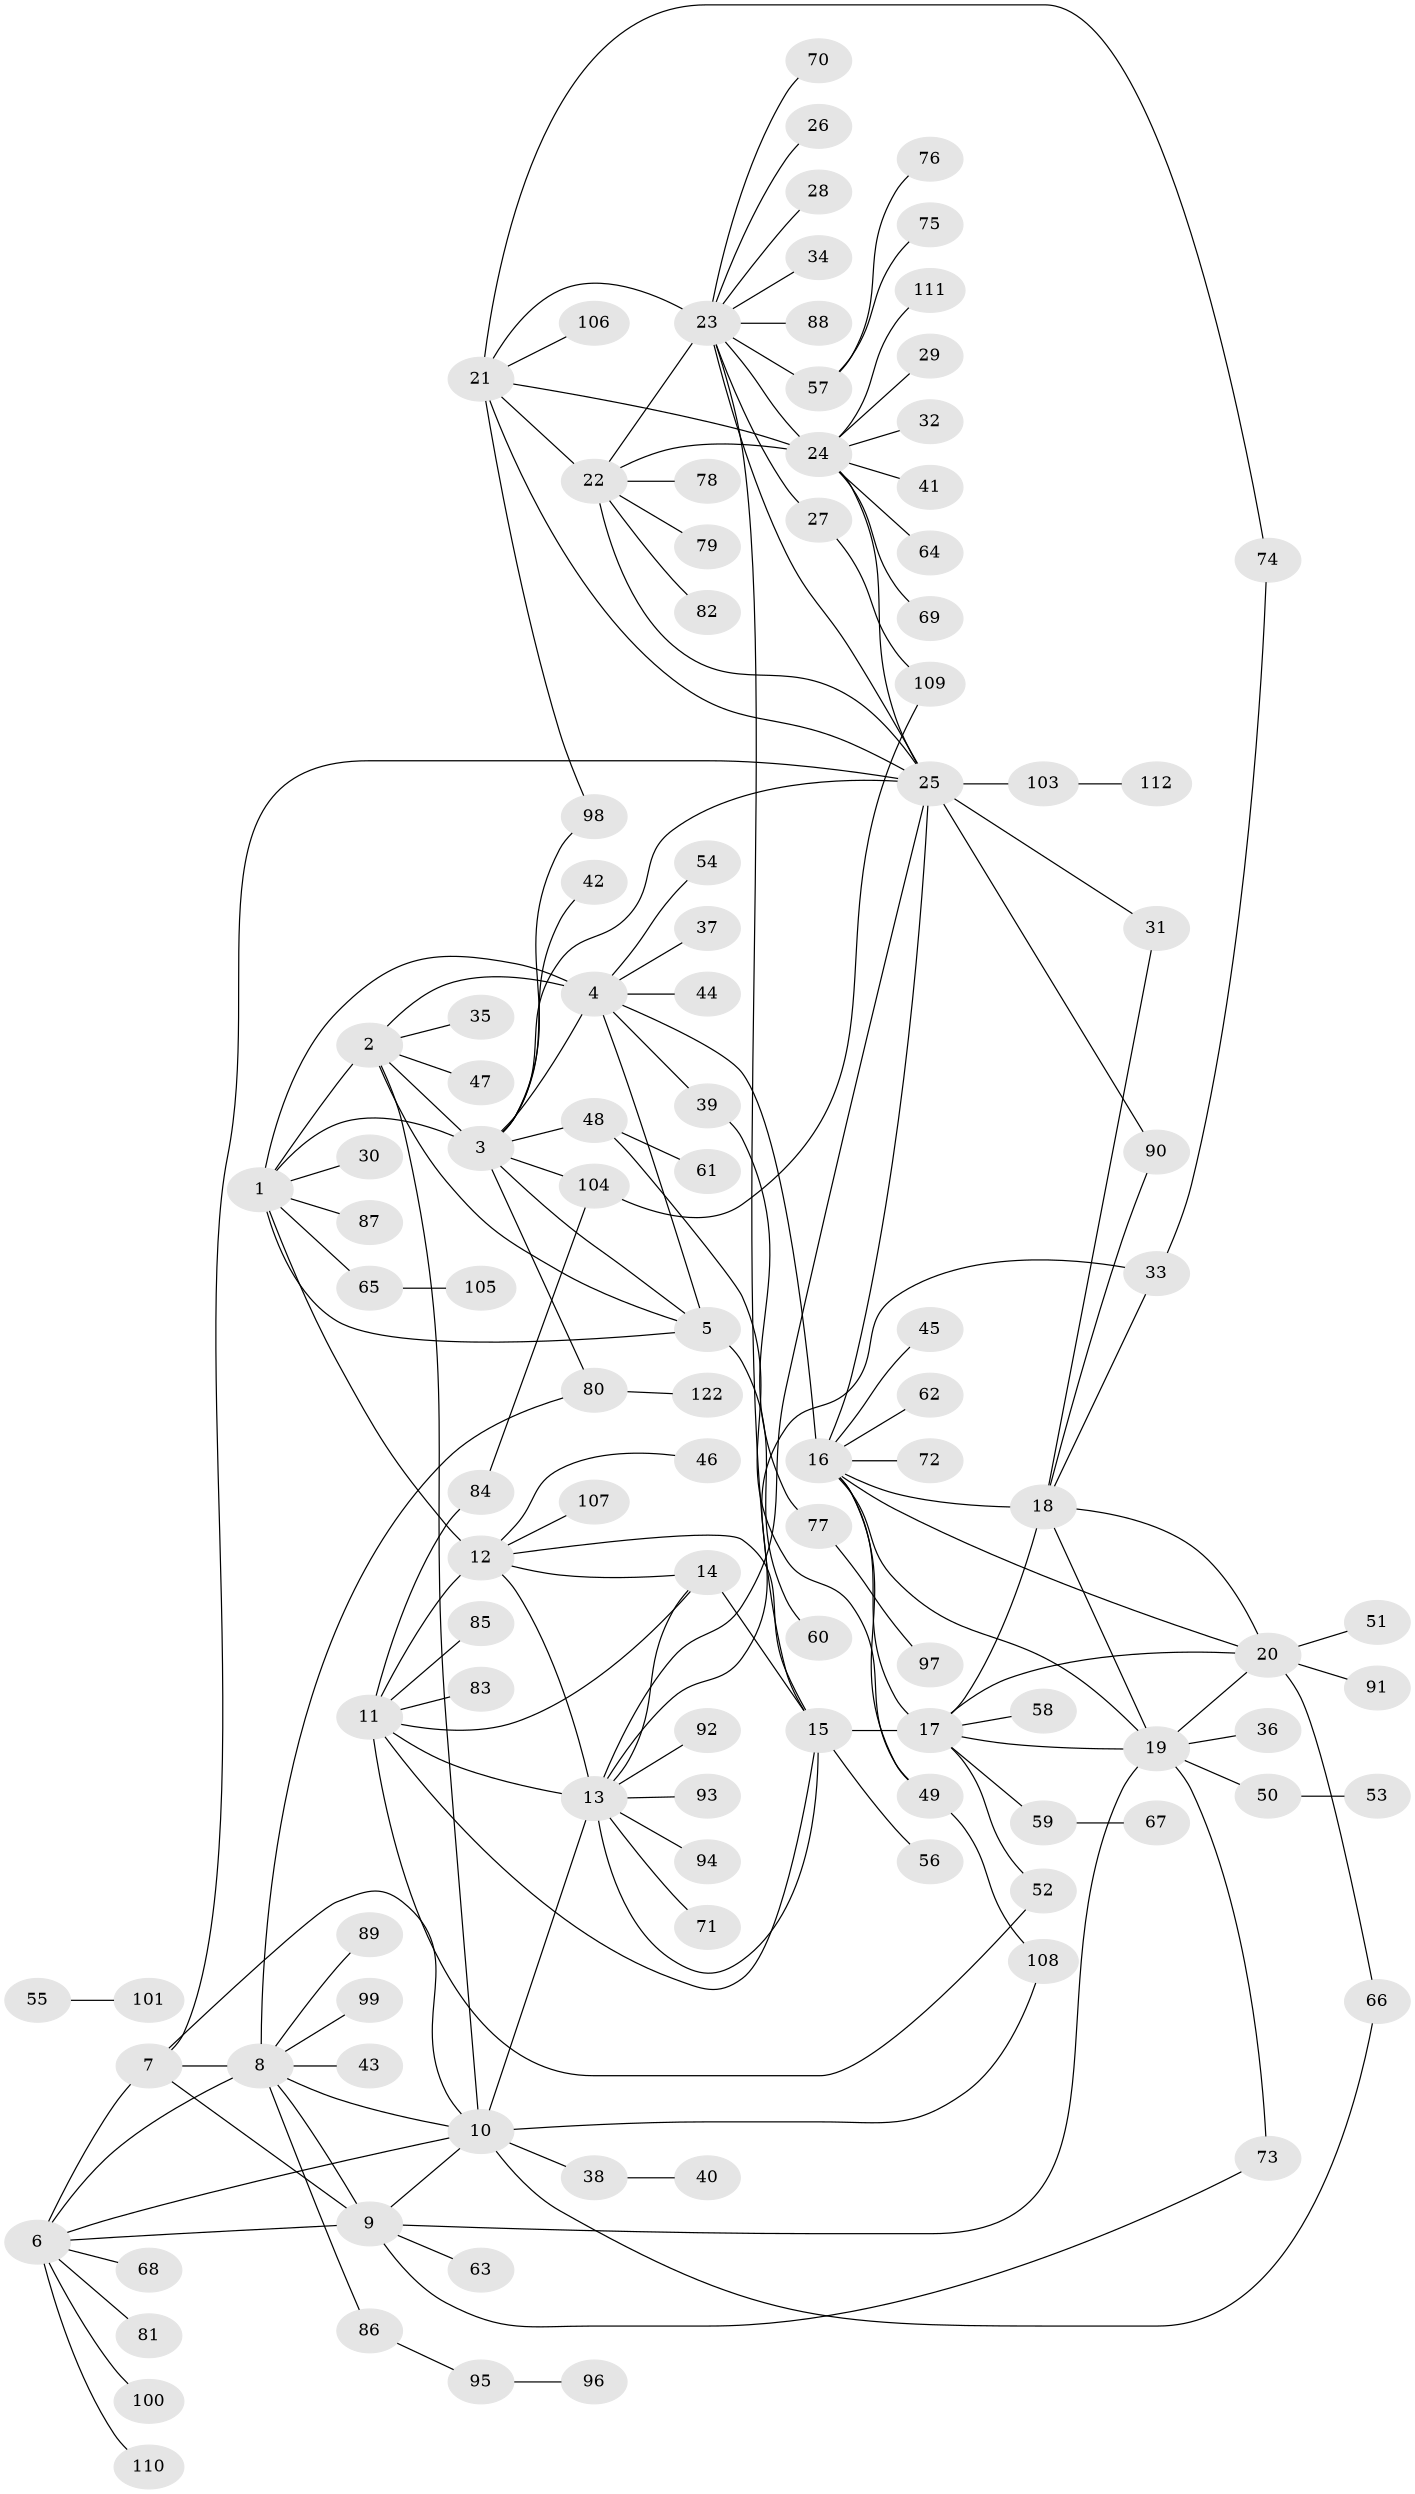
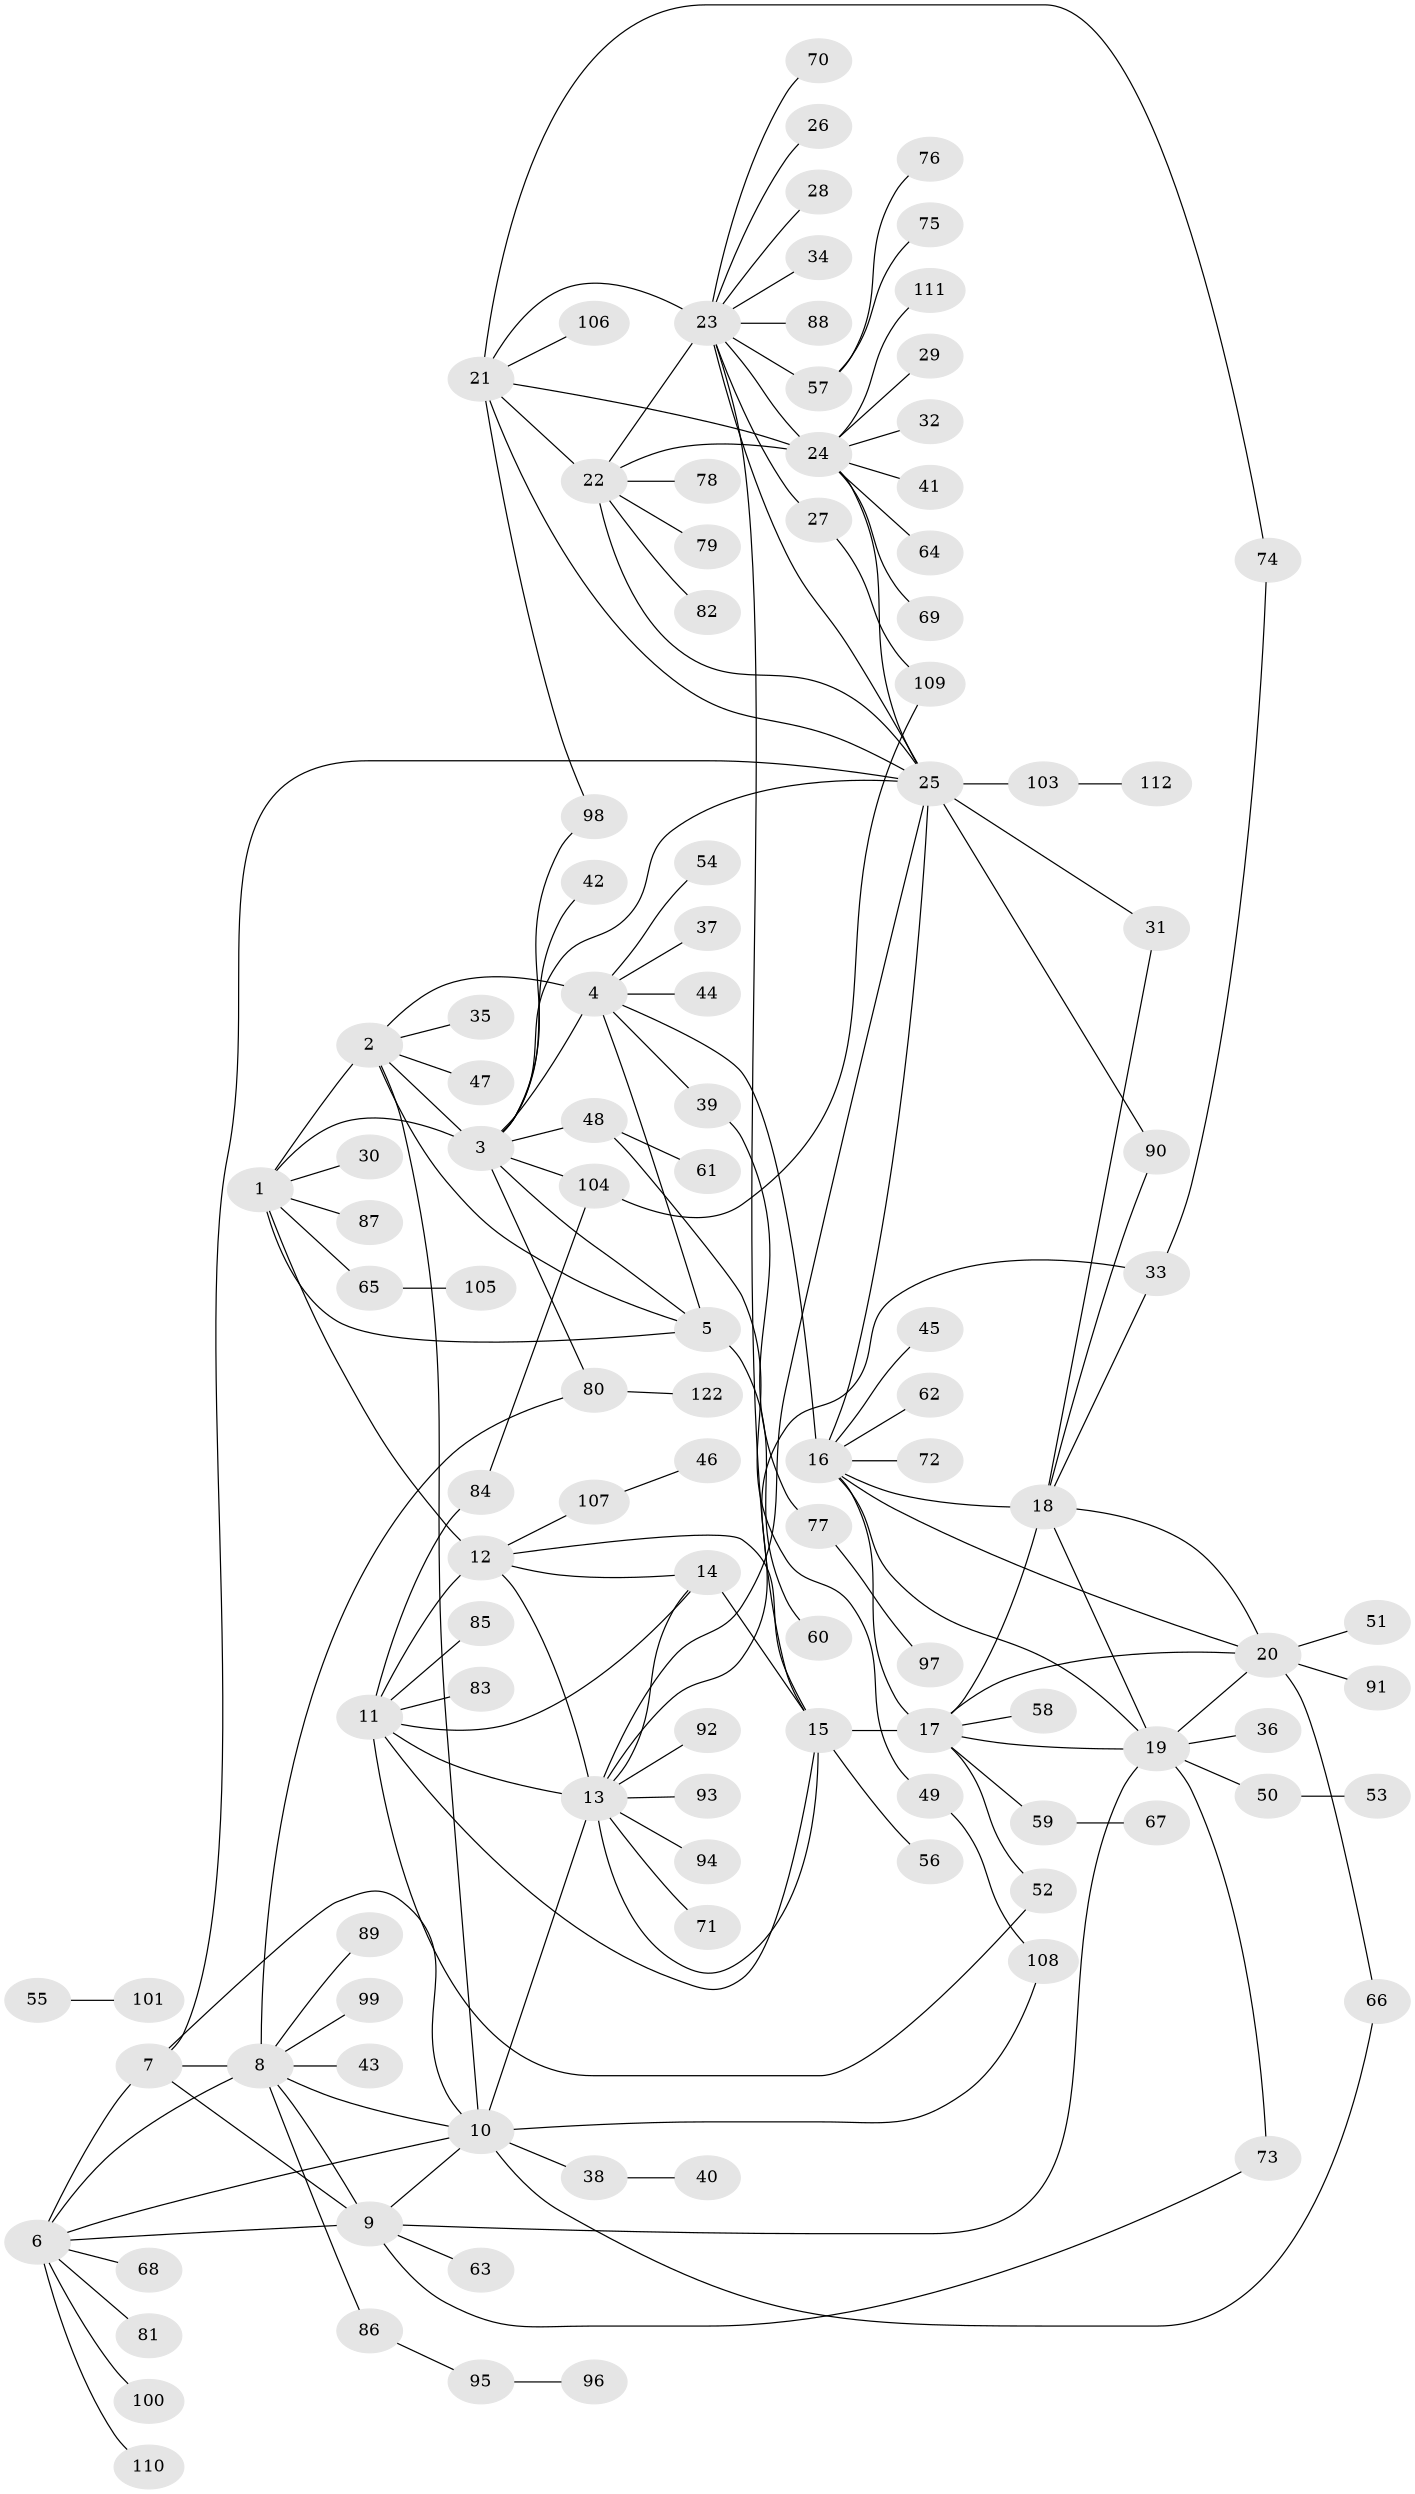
(366, 987) -> none
(571, 1464) -> (652, 1481)
(873, 1629) -> none
